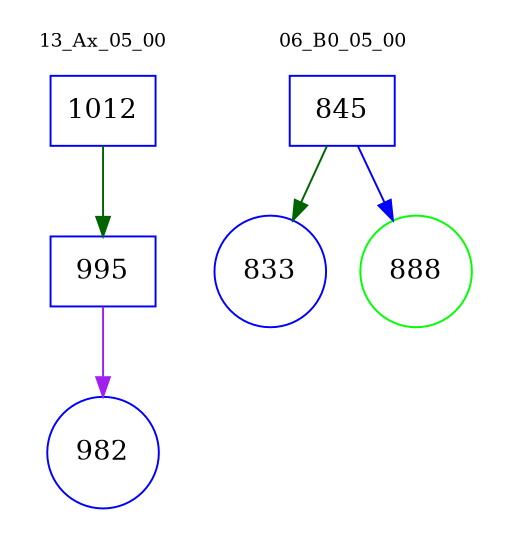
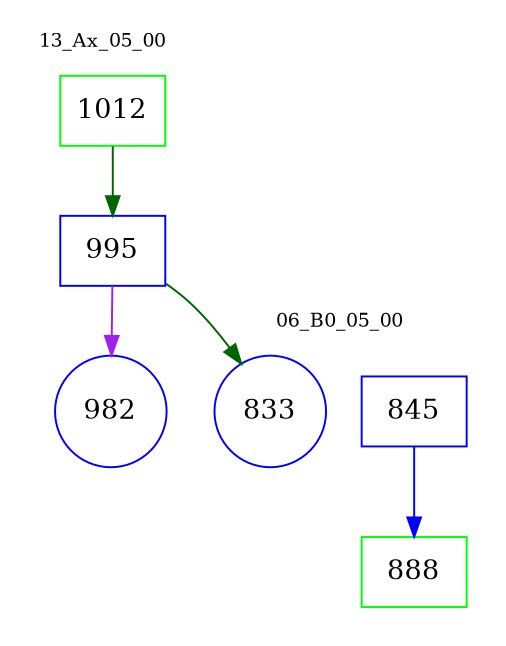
(103, 111) -> (113, 111)
(314, 174) -> (211, 325)
(416, 271) -> (414, 572)
